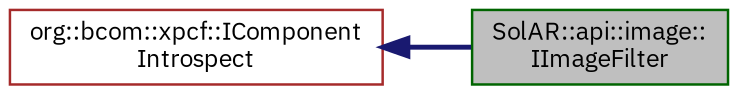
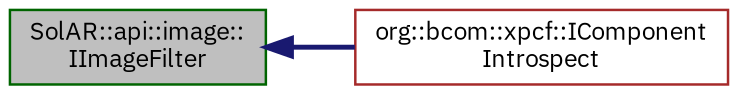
(440, 47) -> (323, 47)
